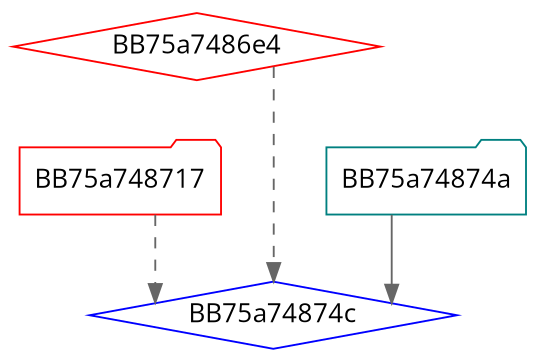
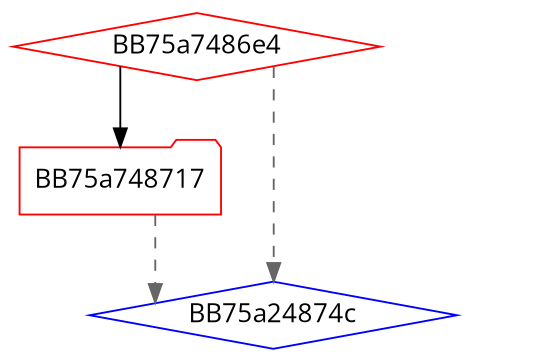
none -> (120, 97)
(426, 181) -> none
(273, 315) -> (273, 315)
